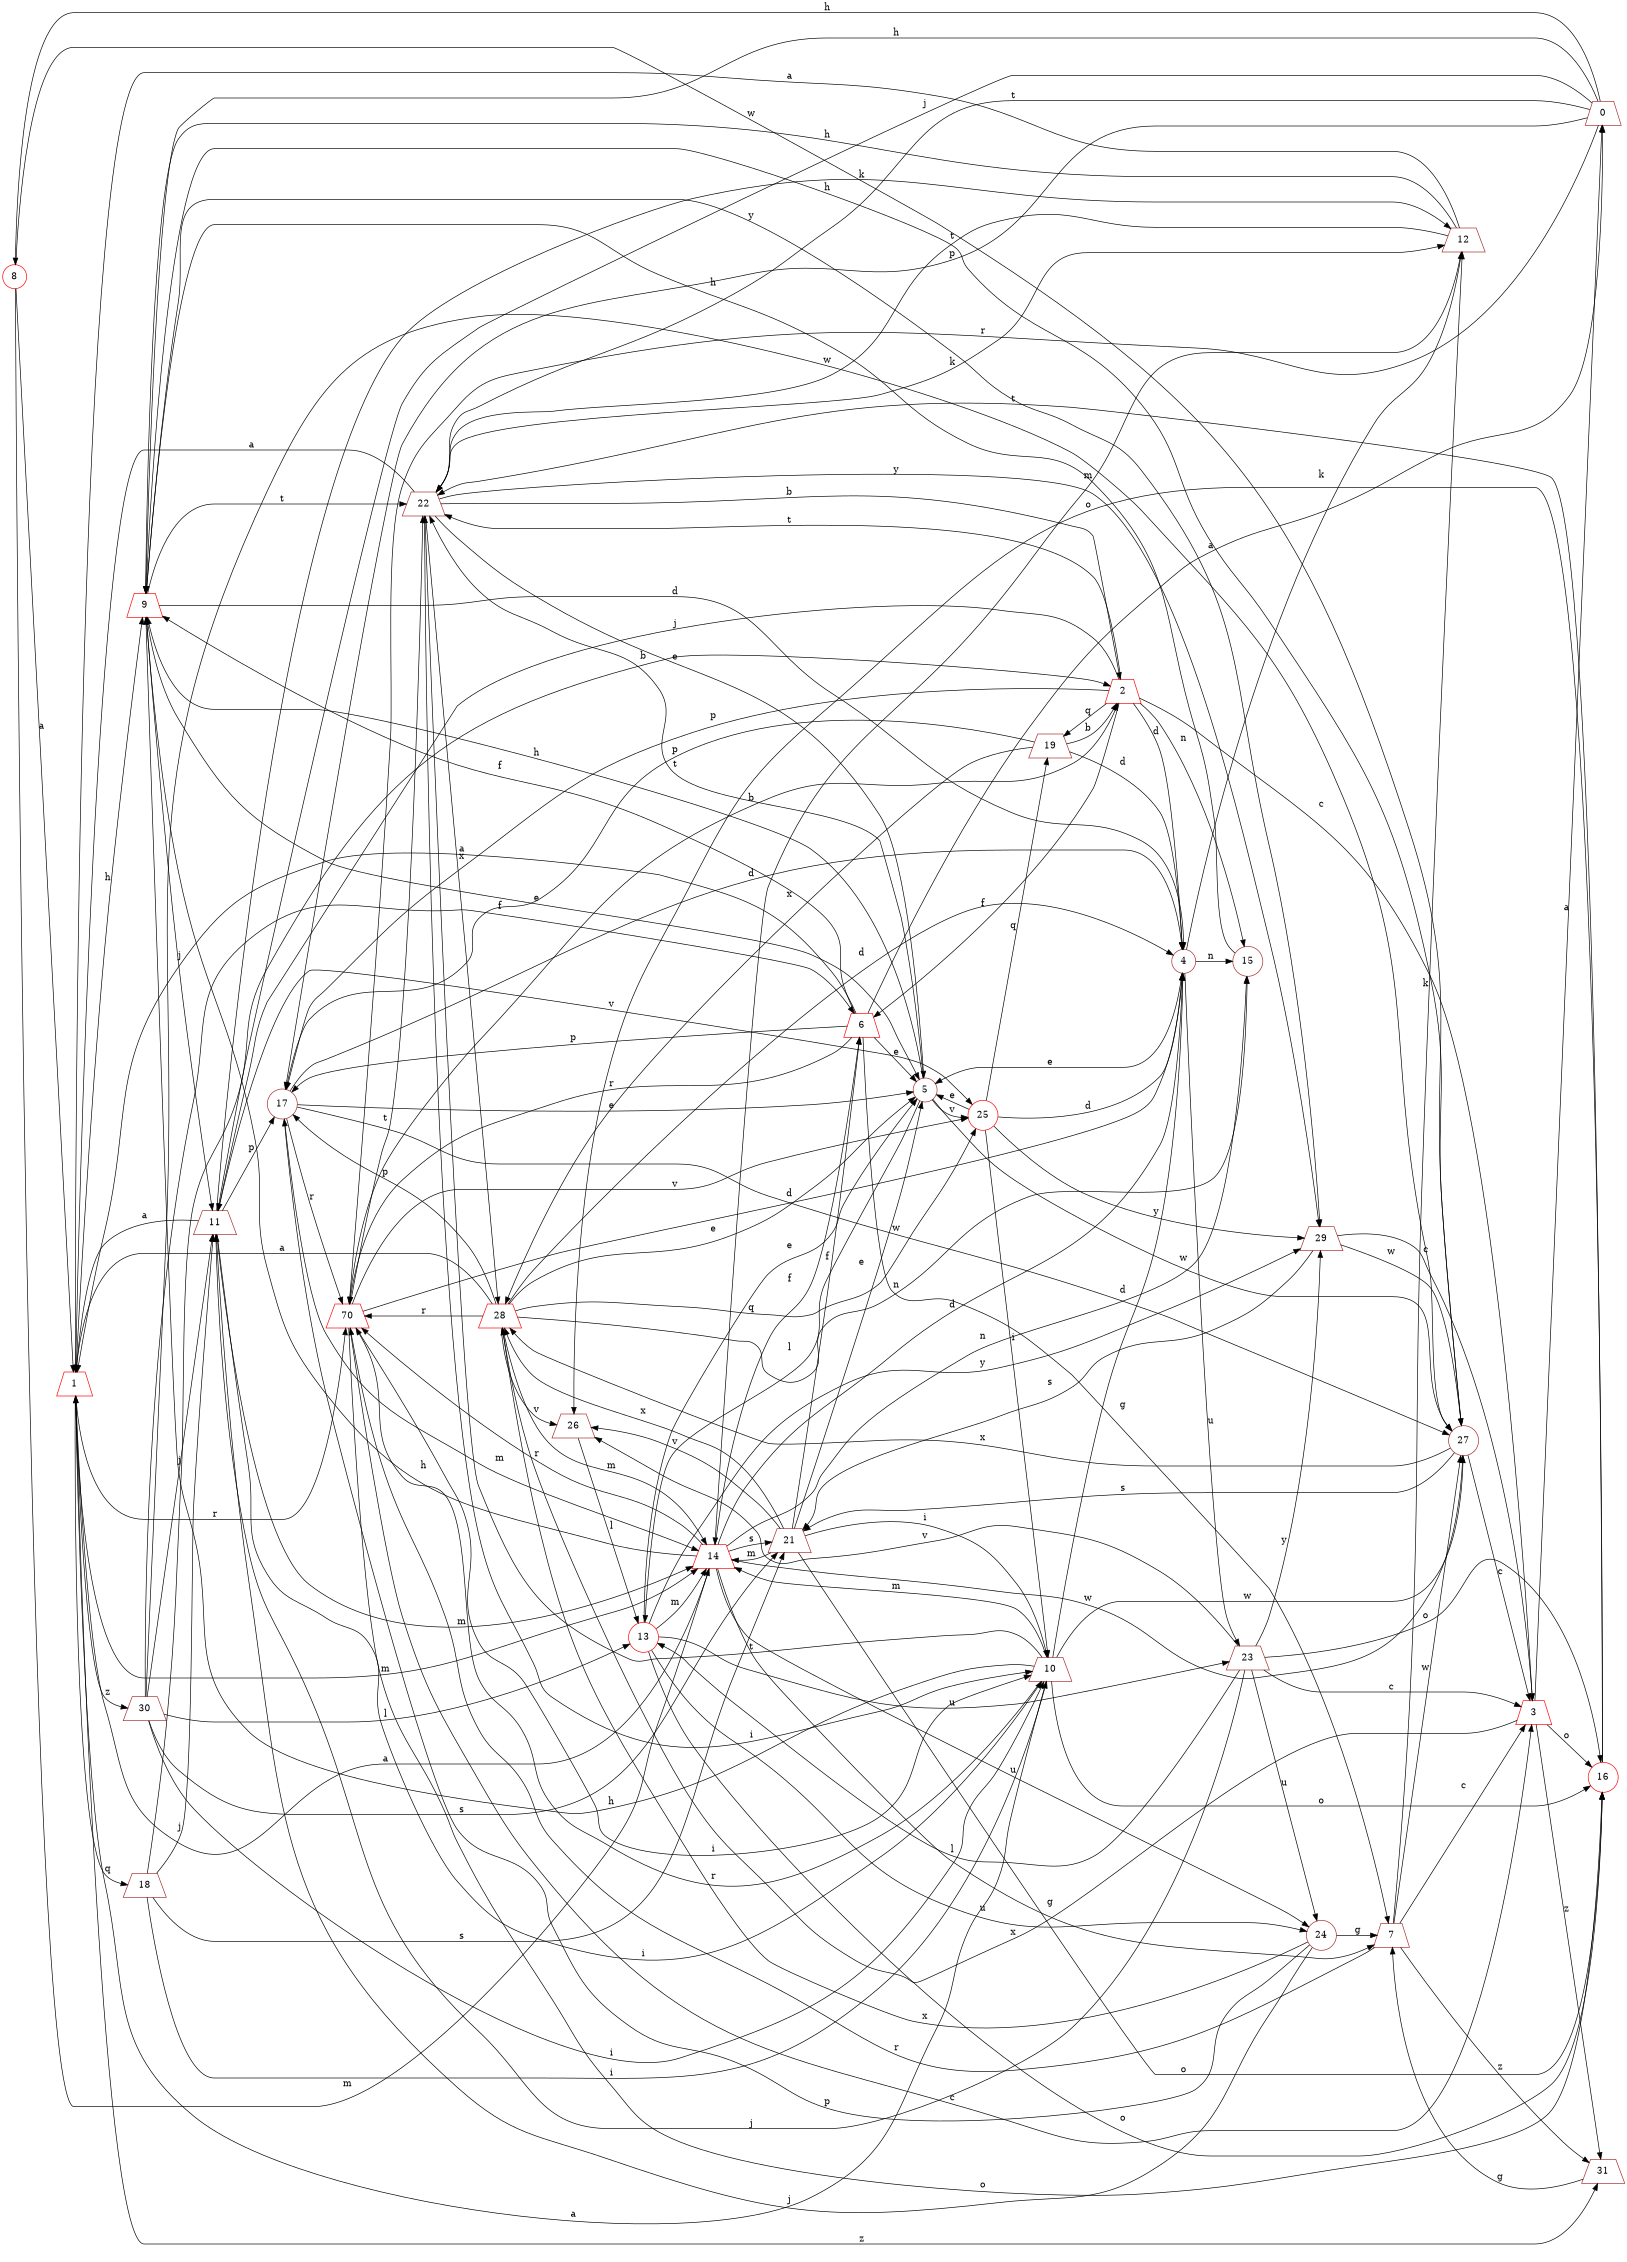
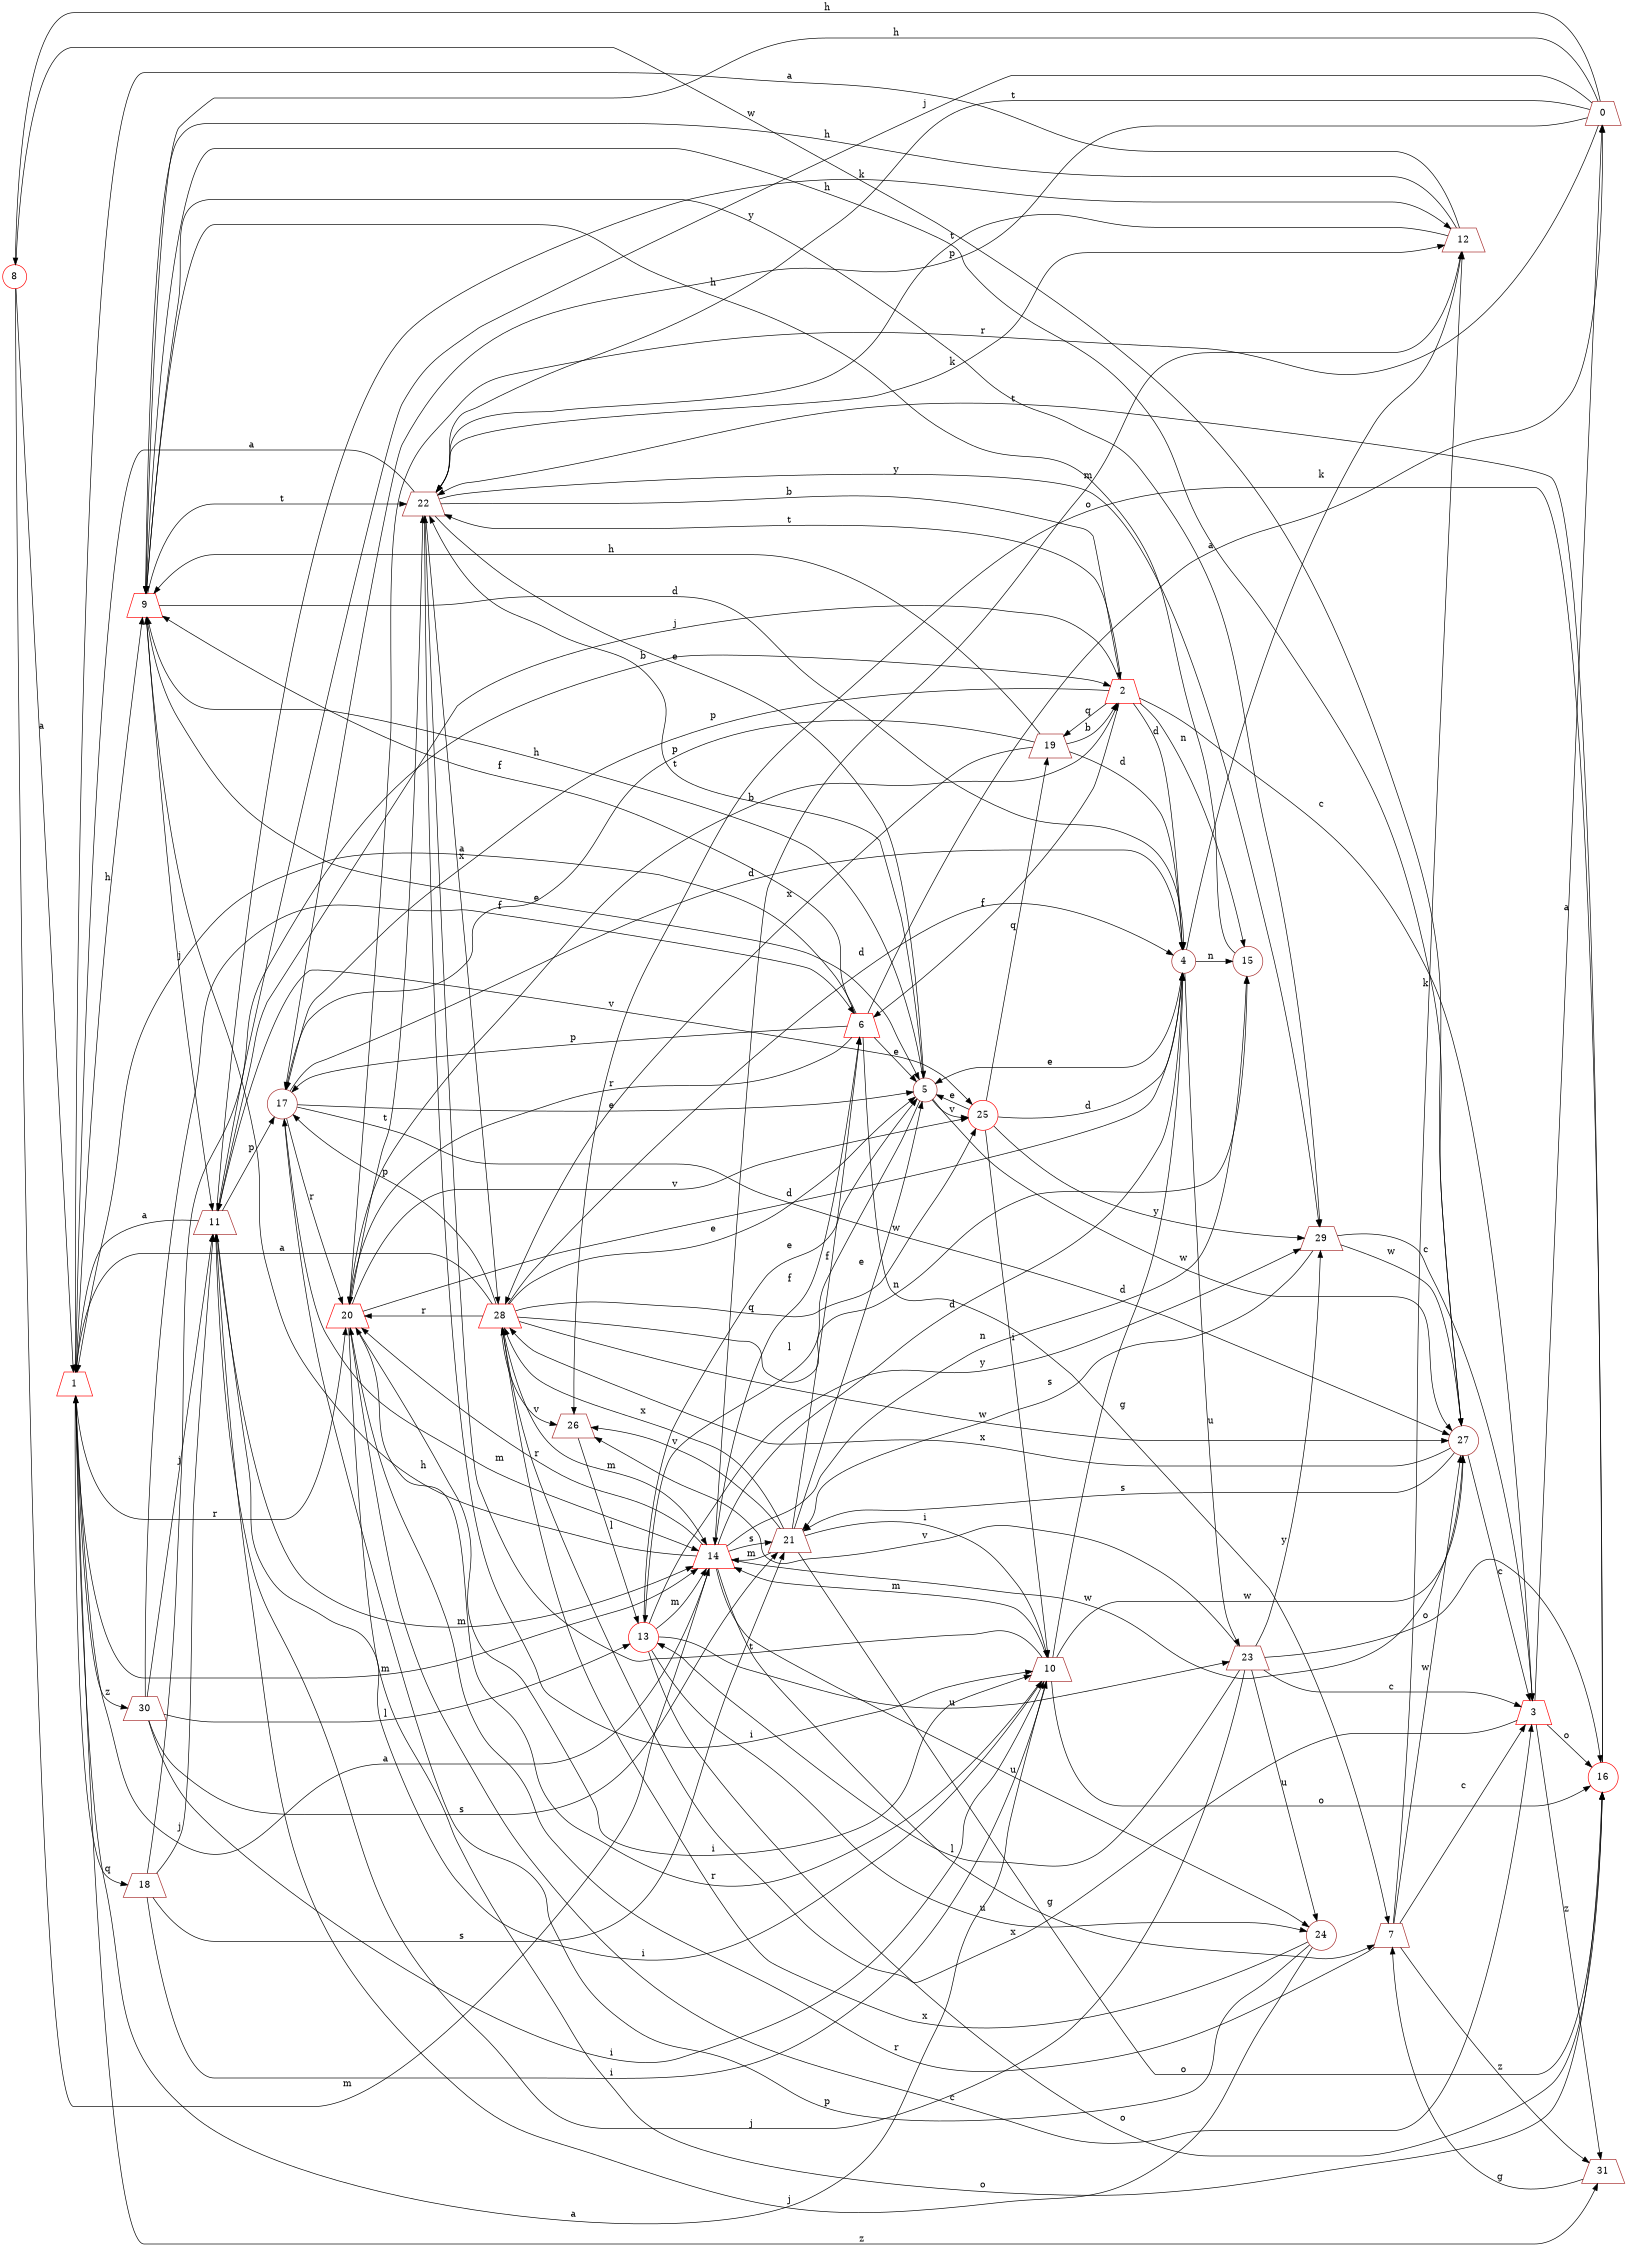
(572, 318) -> (952, 1418)
(348, 1316) -> (348, 1316)
(203, 1596) -> (624, 555)
(1354, 1935) -> none
